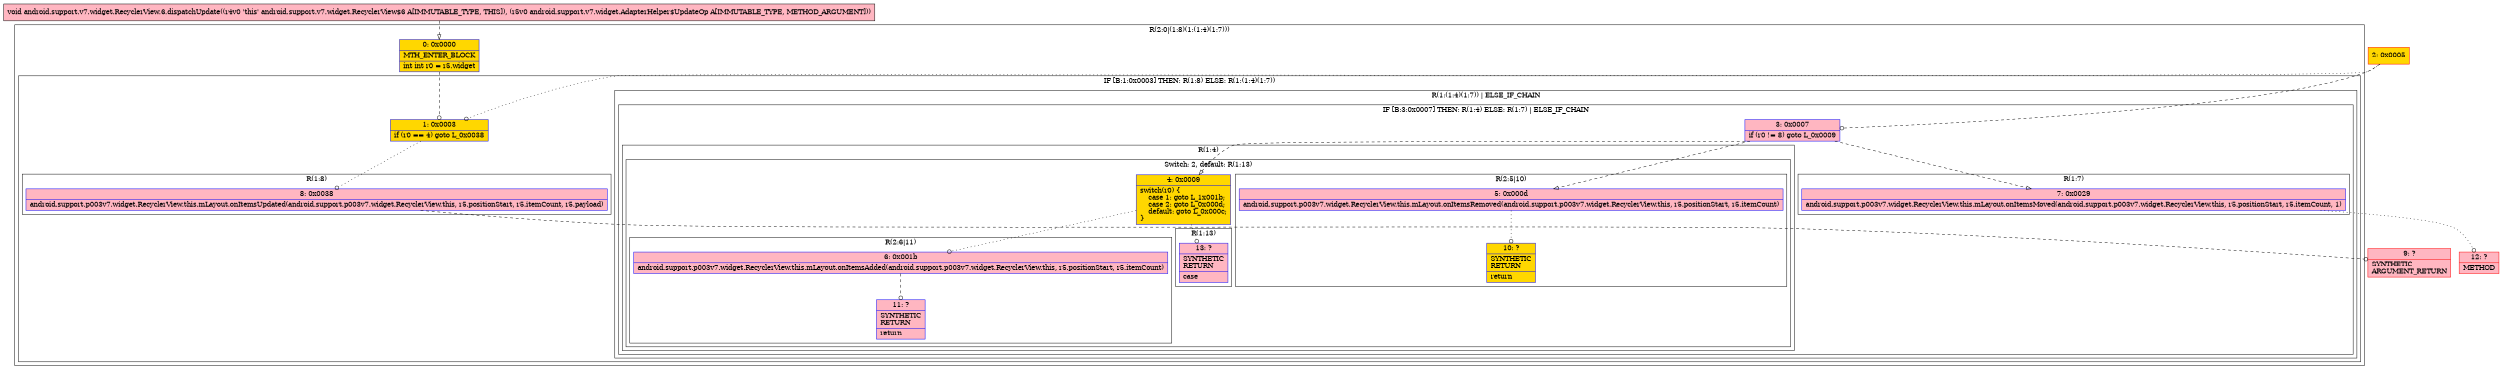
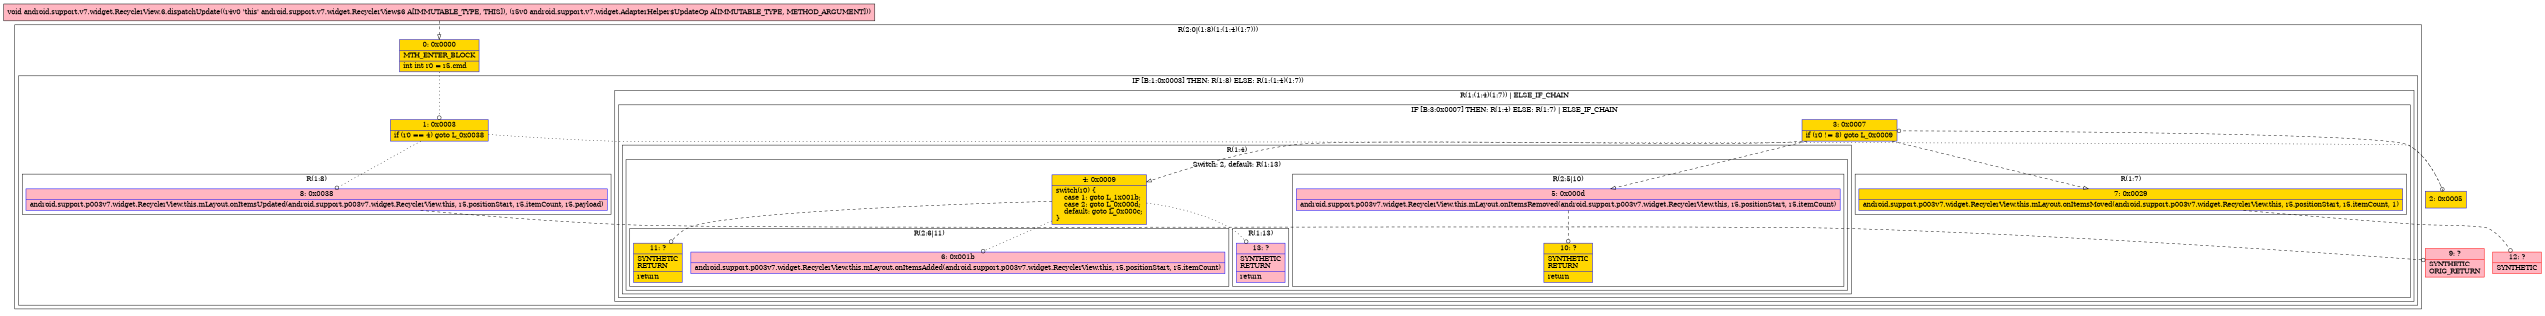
(2389, 56) -> (2446, 200)
(439, 66) -> (435, 66)
(1422, 75) -> (1278, 142)
(439, 94) -> (439, 94)
(1792, 130) -> (1850, 130)
(2074, 200) -> (2131, 200)
(2402, 218) -> (2381, 222)
(1511, 224) -> (1568, 223)
(2479, 268) -> (2517, 268)
(2409, 271) -> (2455, 271)
(1190, 277) -> (1251, 277)
(901, 285) -> (859, 209)
(901, 319) -> (658, 263)
